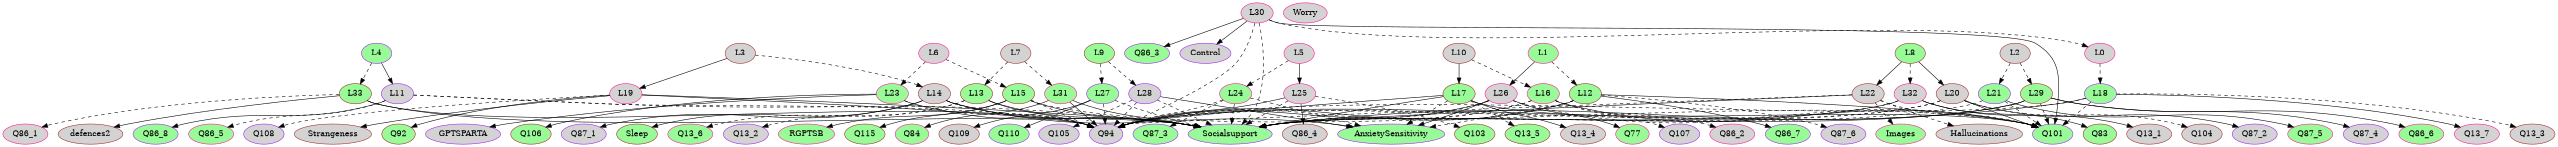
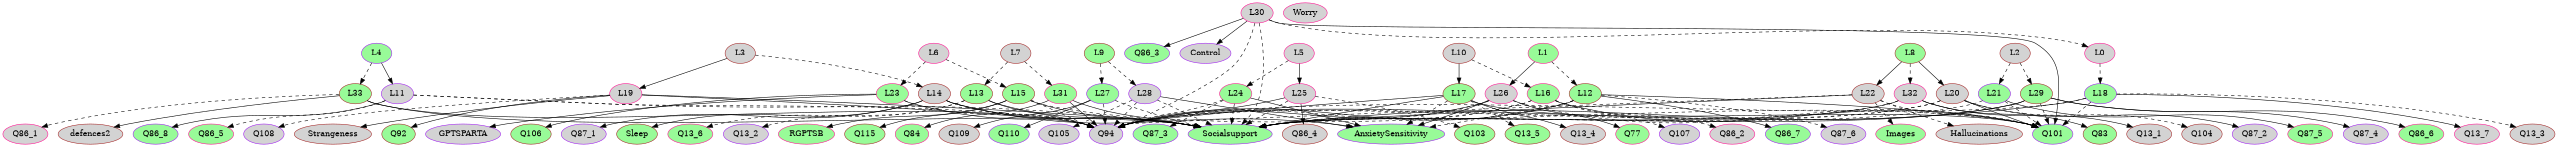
(1303, 111) -> (1303, 111)
